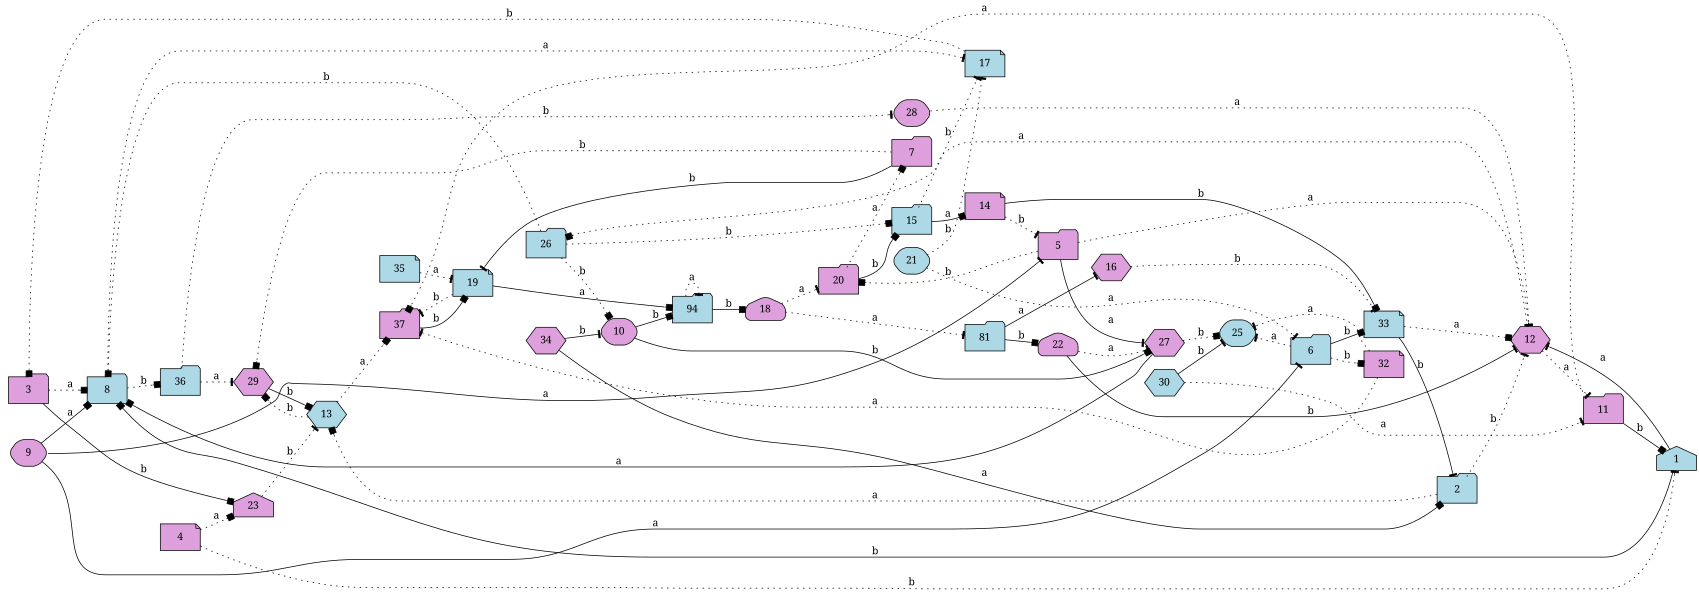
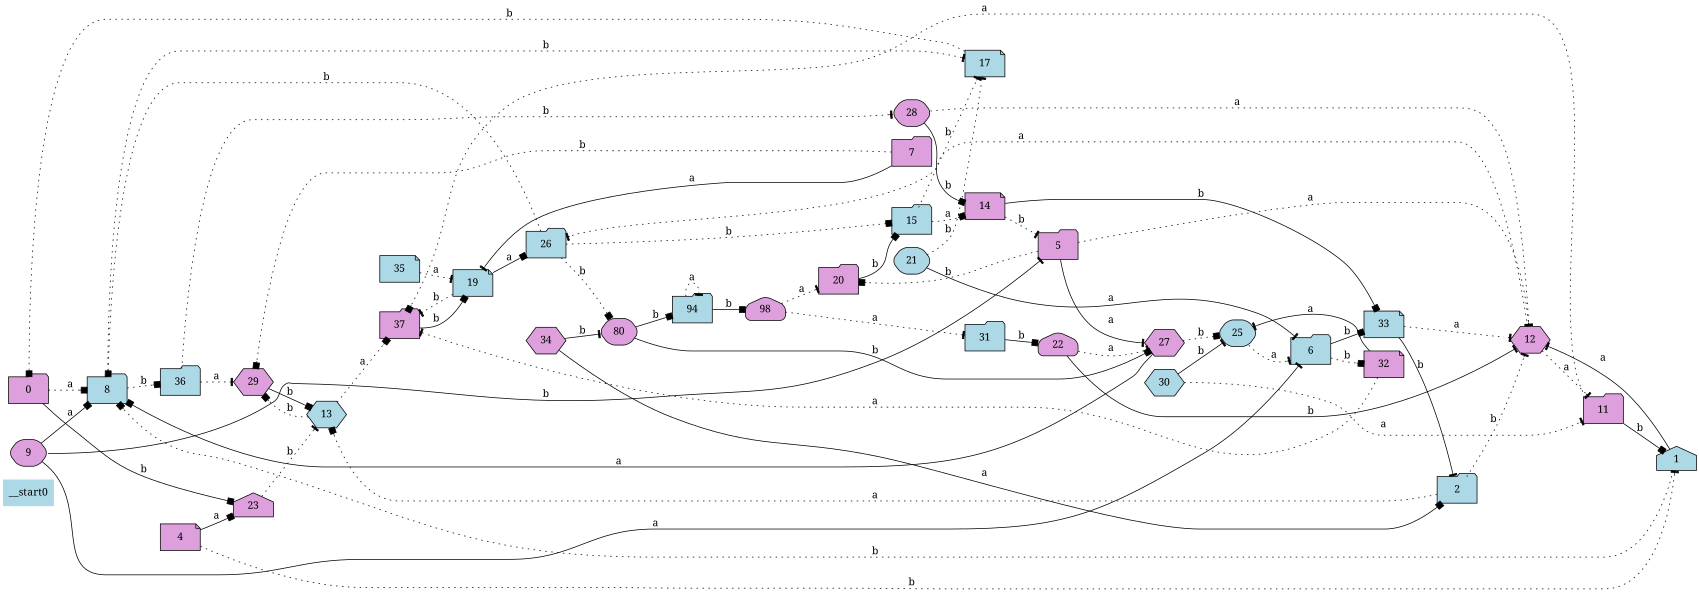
(546, 45) -> (546, 45)
(1105, 142) -> (1105, 142)
none -> (937, 153)
(692, 178) -> (692, 178)
(873, 220) -> none
(945, 221) -> (945, 221)
(1111, 267) -> none
(579, 298) -> (506, 266)
(1111, 305) -> (1111, 305)
(765, 310) -> (765, 310)
(1321, 315) -> (1321, 315)
(619, 332) -> (619, 332)
(1454, 332) -> (1454, 332)
(985, 338) -> (985, 338)
(1275, 342) -> (1266, 358)
(28, 390) -> (28, 390)
(546, 394) -> (546, 394)
none -> (28, 493)
(213, 525) -> (213, 525)
(909, 557) -> (909, 557)
